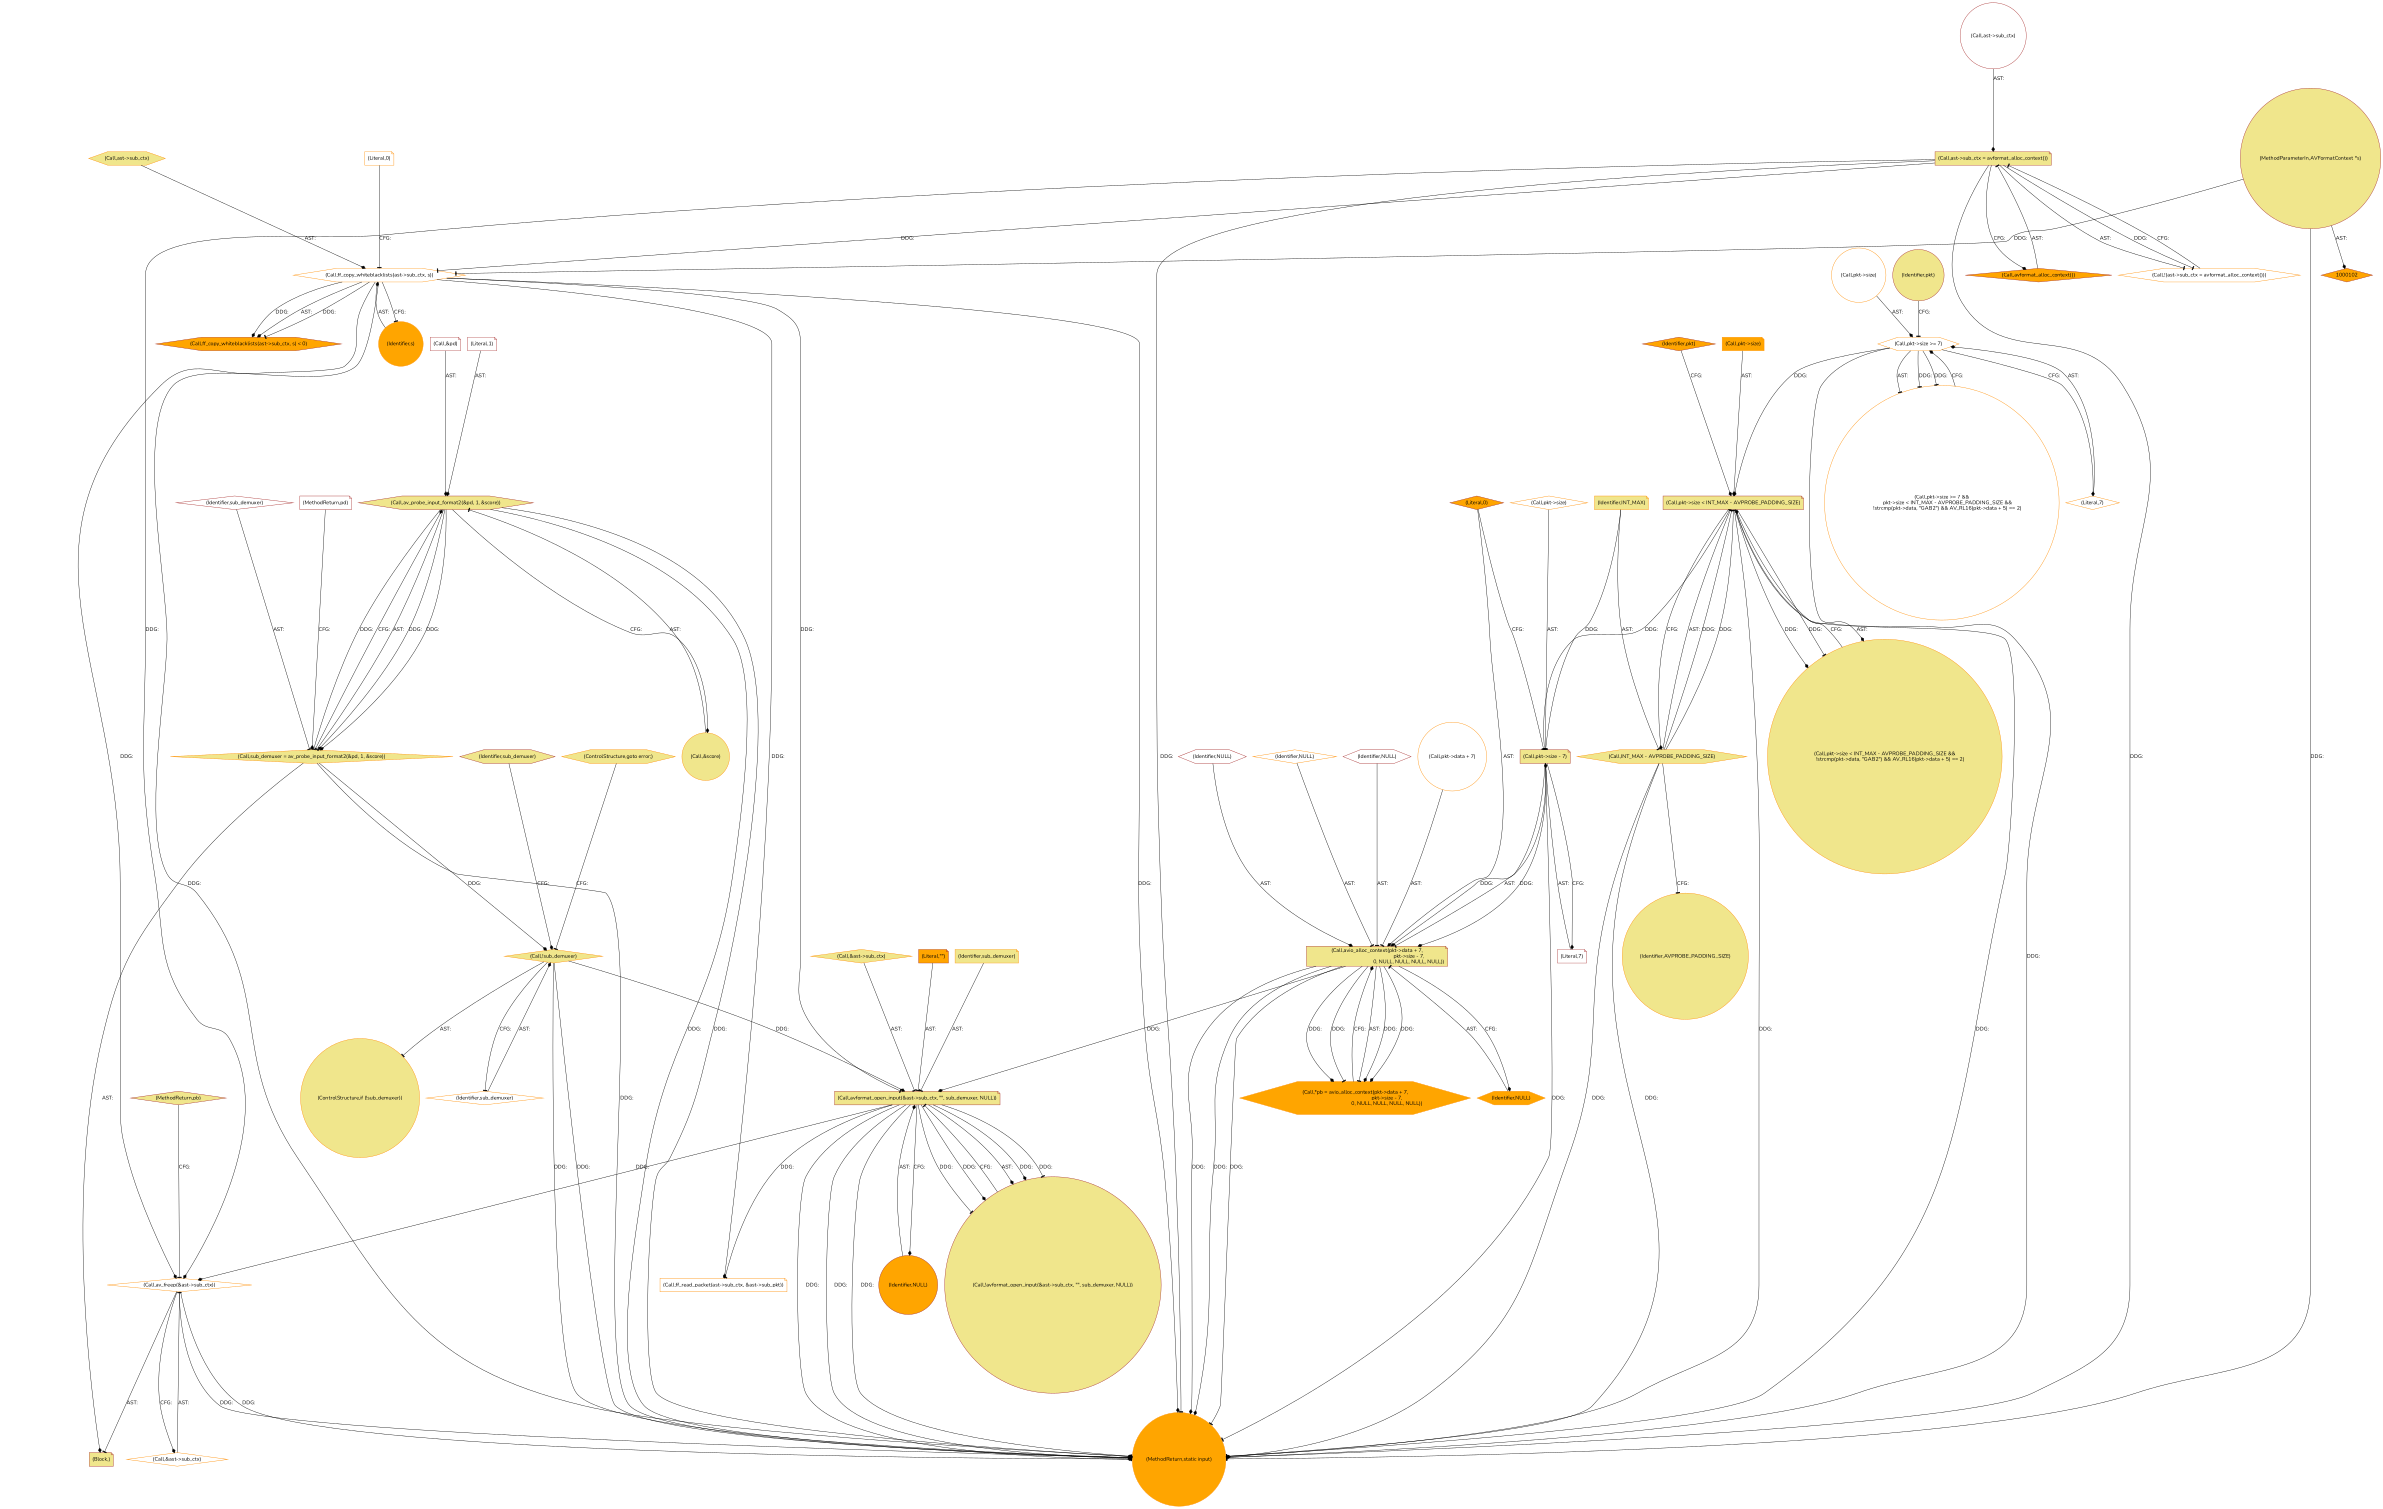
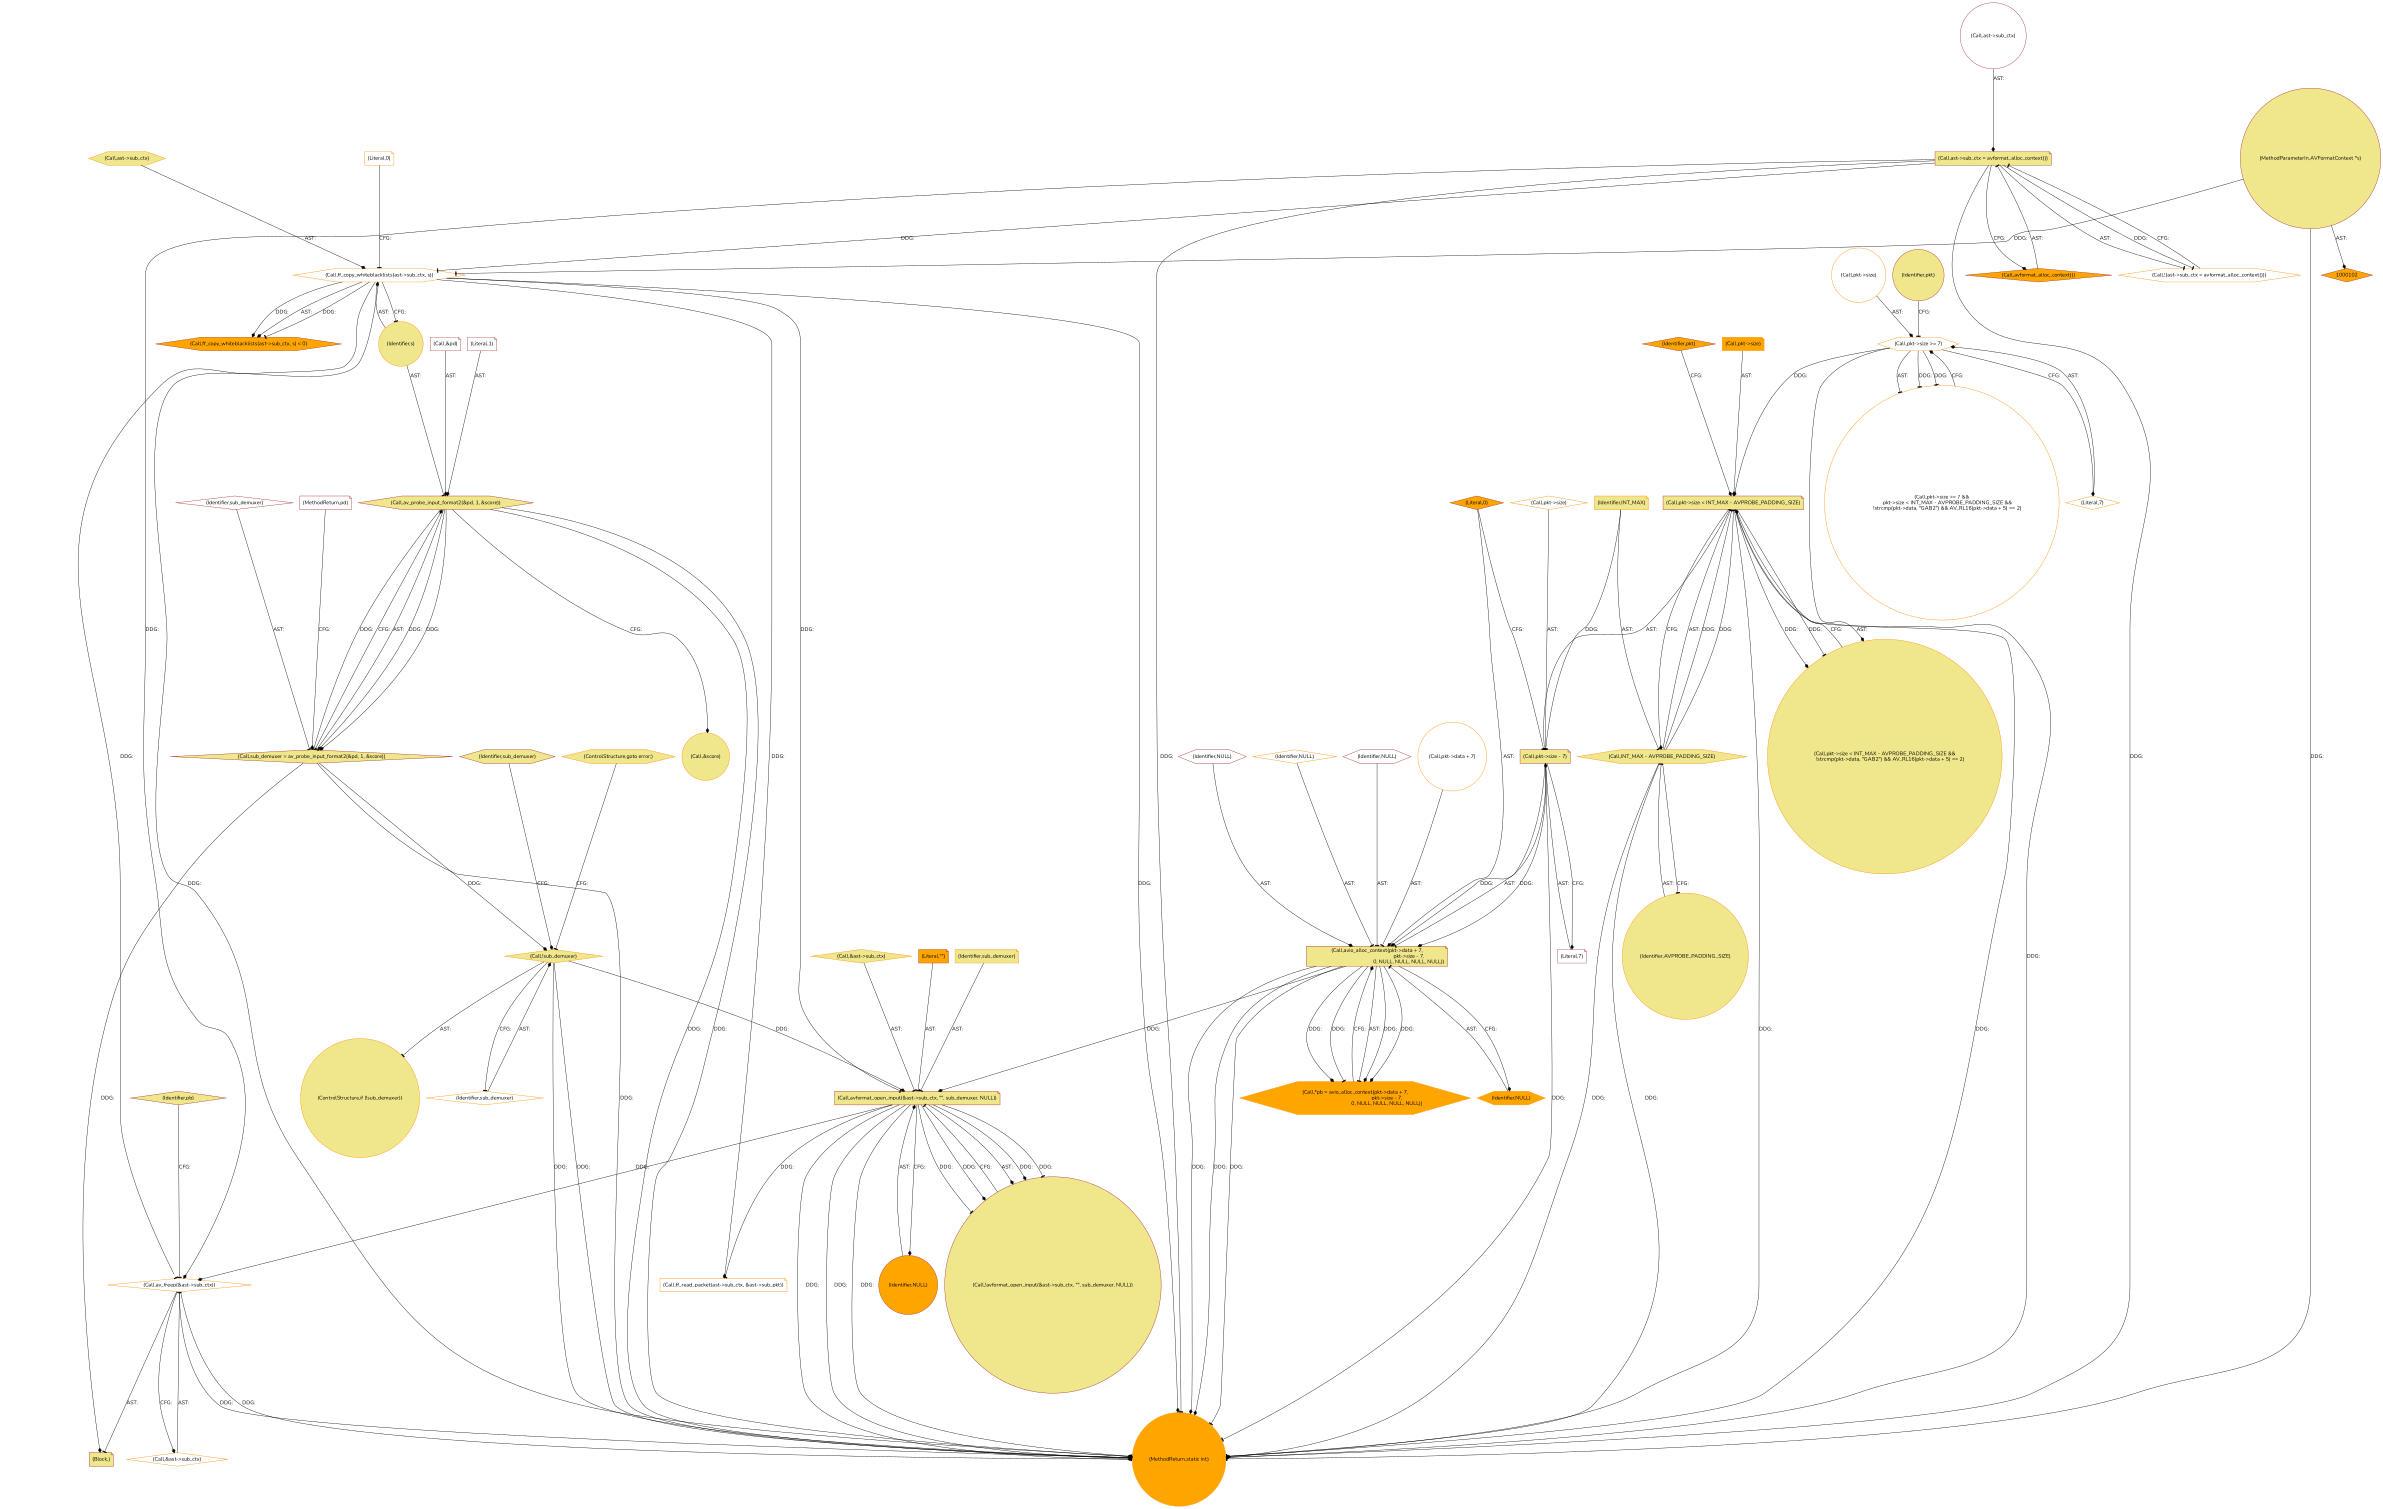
(401, 344) -> (401, 344)
(625, 587) -> (425, 430)
(1652, 630) -> (1652, 630)
(94, 683) -> (94, 683)
(312, 757) -> (312, 757)
none -> (1658, 831)
(108, 1098) -> (108, 1098)
(178, 1098) -> (178, 1098)
(1179, 1459) -> (1179, 1459)
